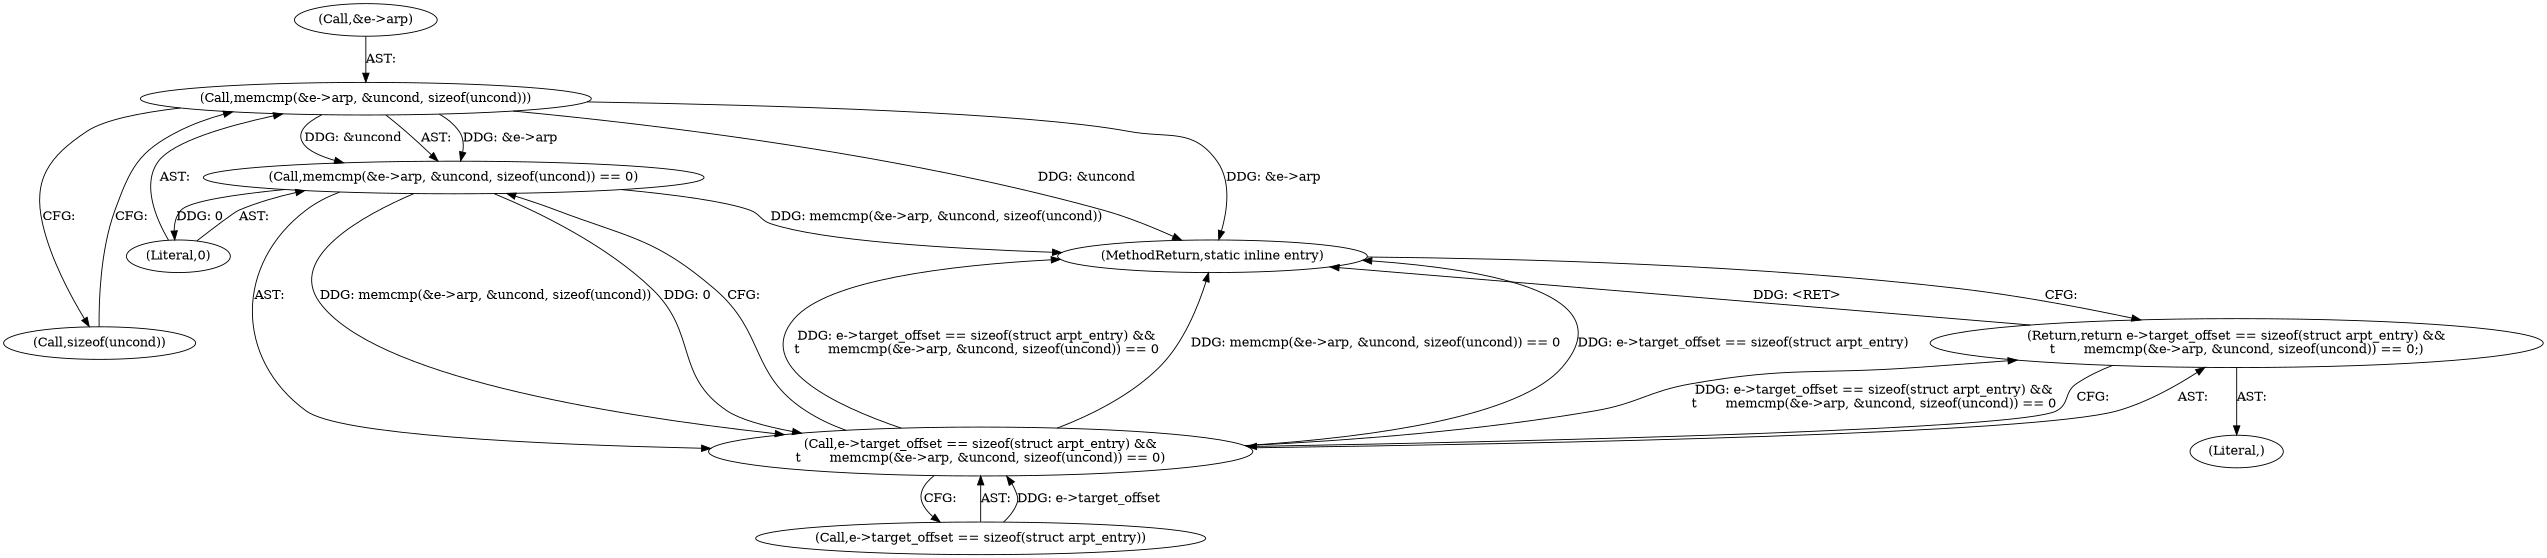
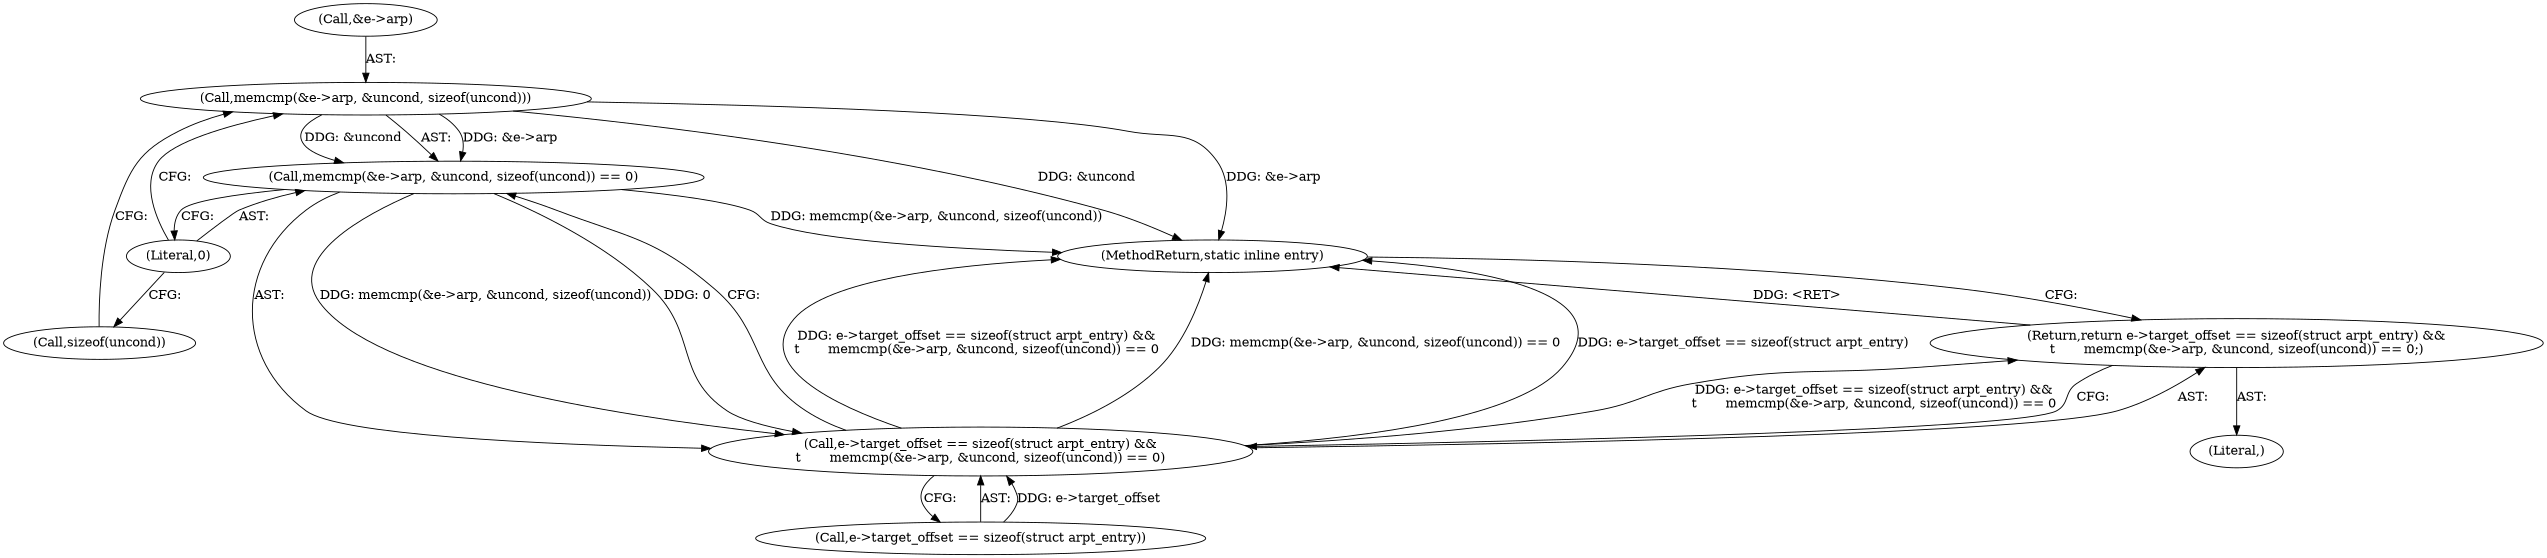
(46, 173) -> (142, 296)
(177, 177) -> (177, 177)
(200, 217) -> (200, 217)
